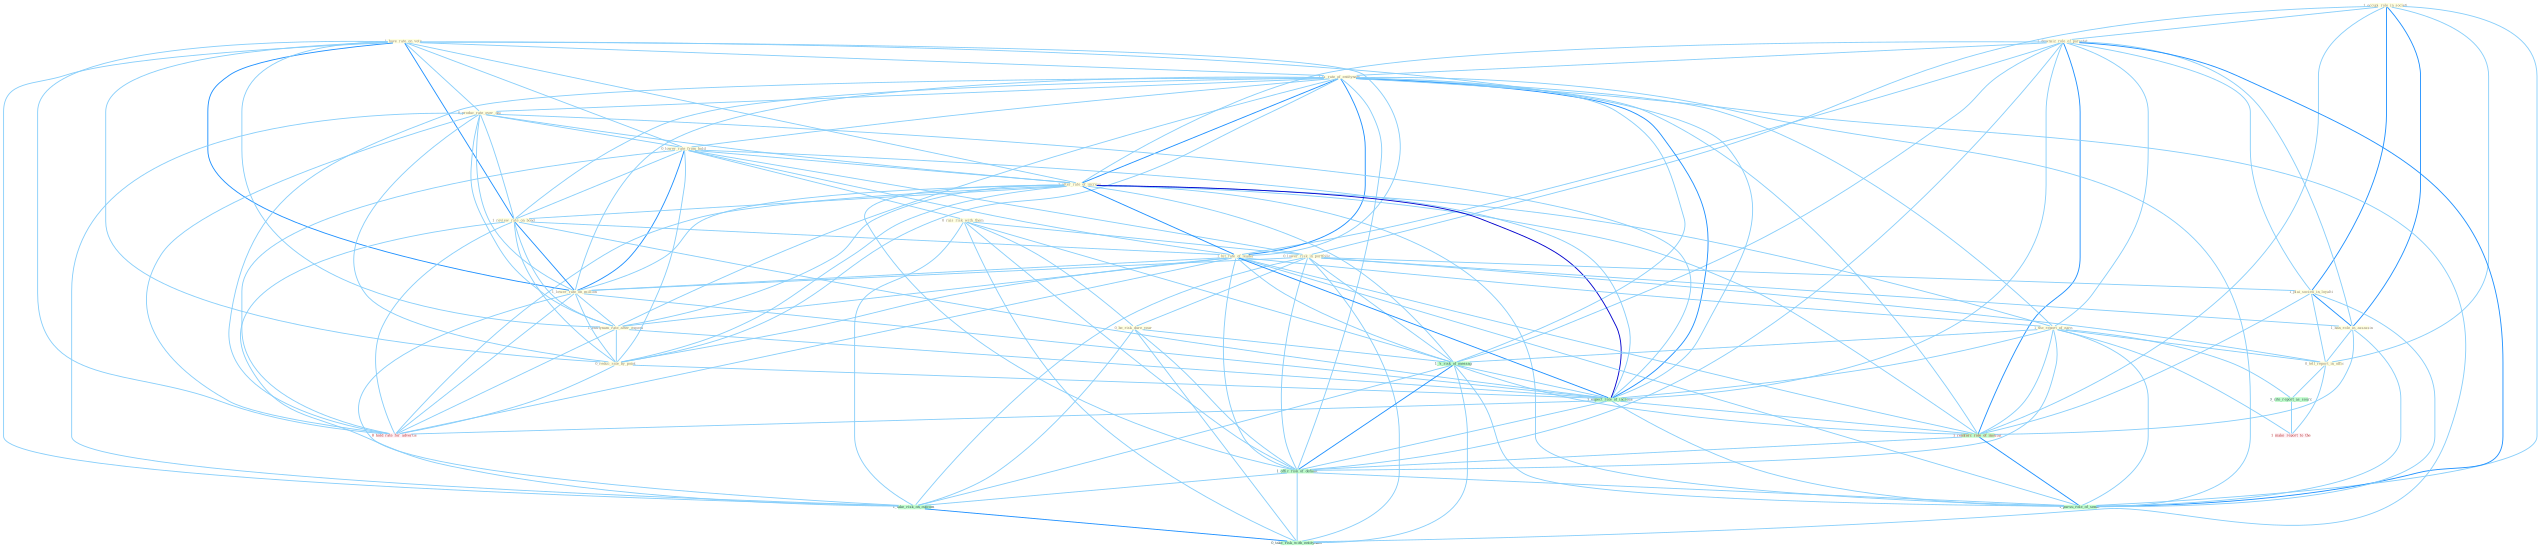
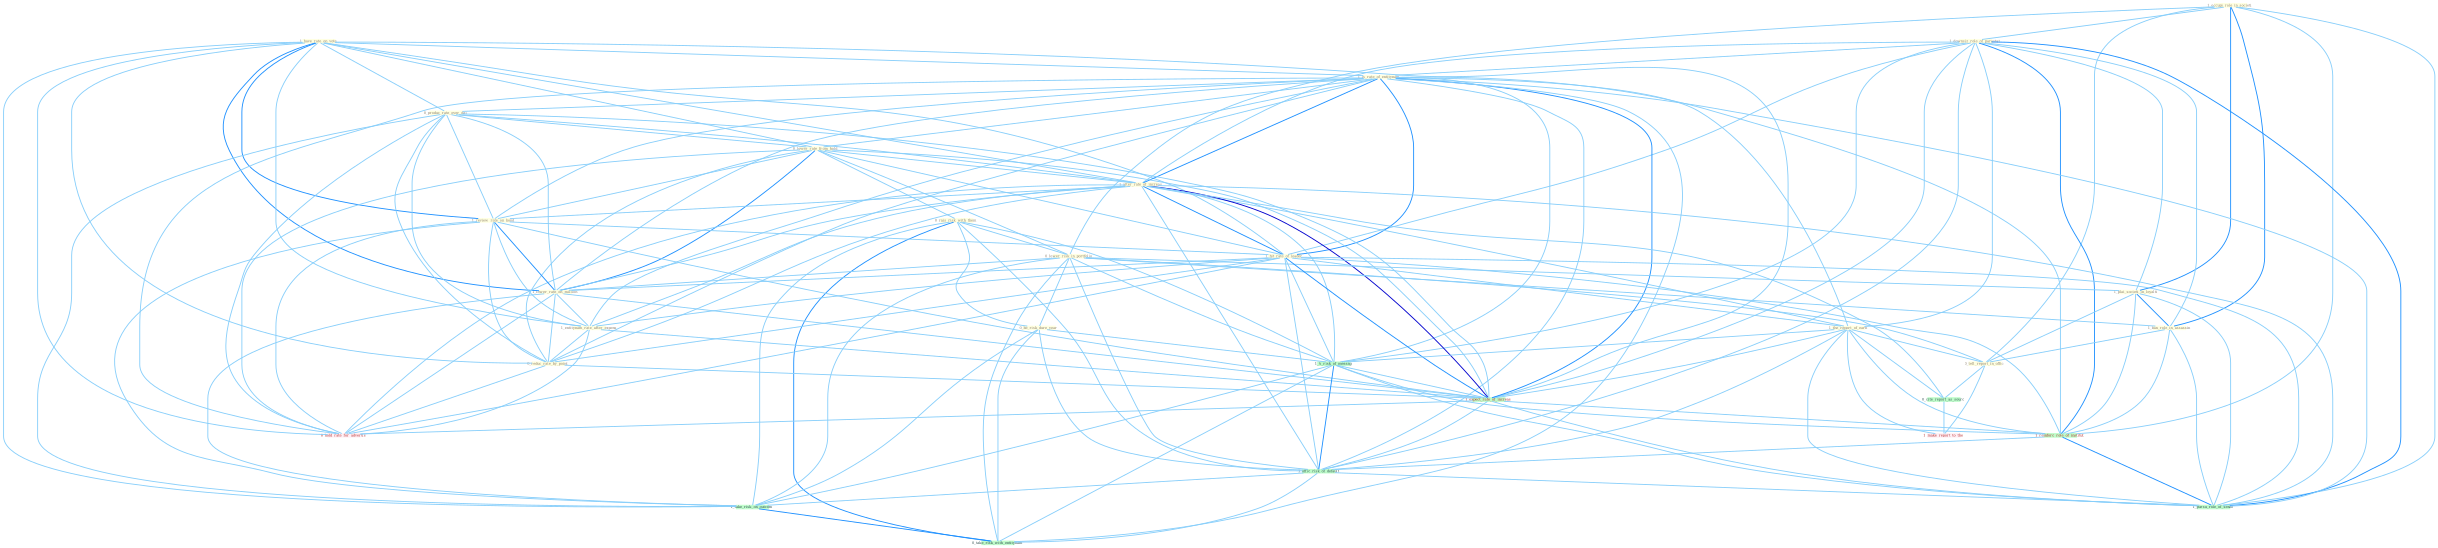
(1561, 230) -> (1566, 242)
(1611, 400) -> (1489, 400)
(1102, 426) -> (794, 412)
